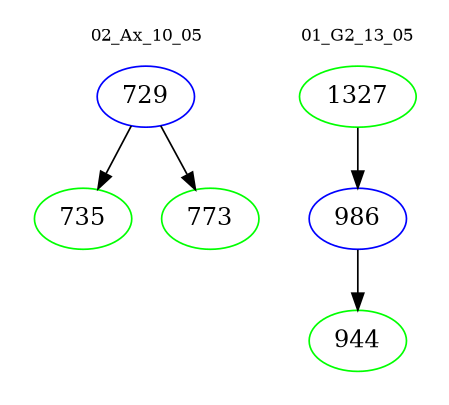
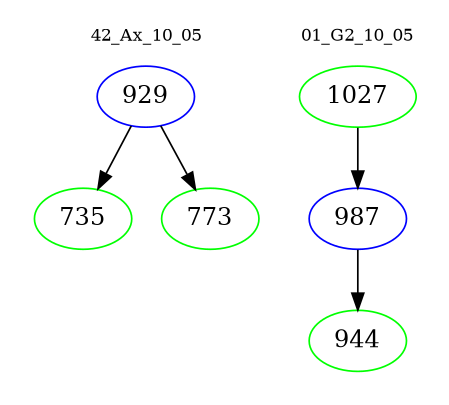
(147, 36) -> (147, 36)
(358, 36) -> (358, 36)
(146, 97) -> (146, 97)
(358, 97) -> (358, 97)
(358, 219) -> (358, 219)
